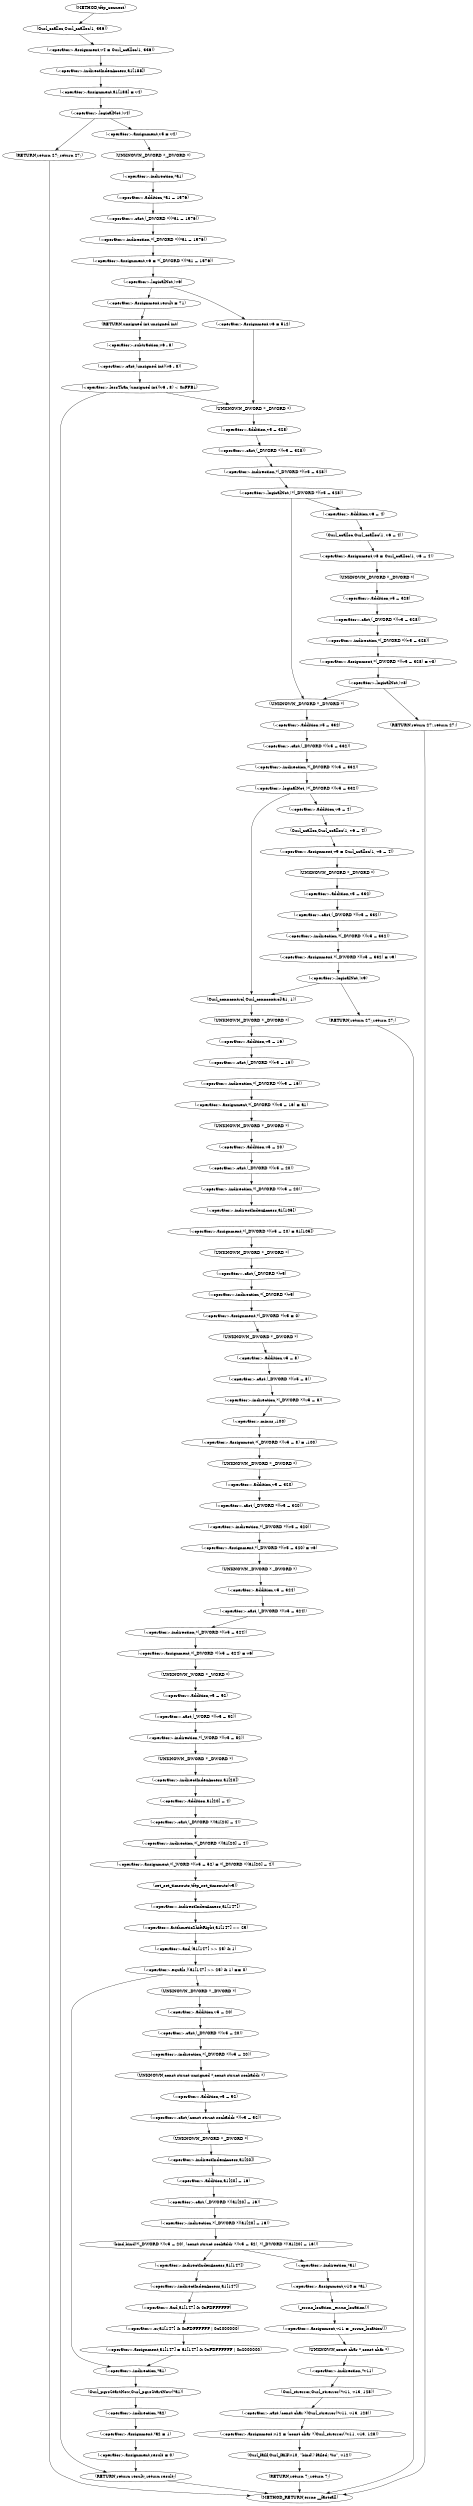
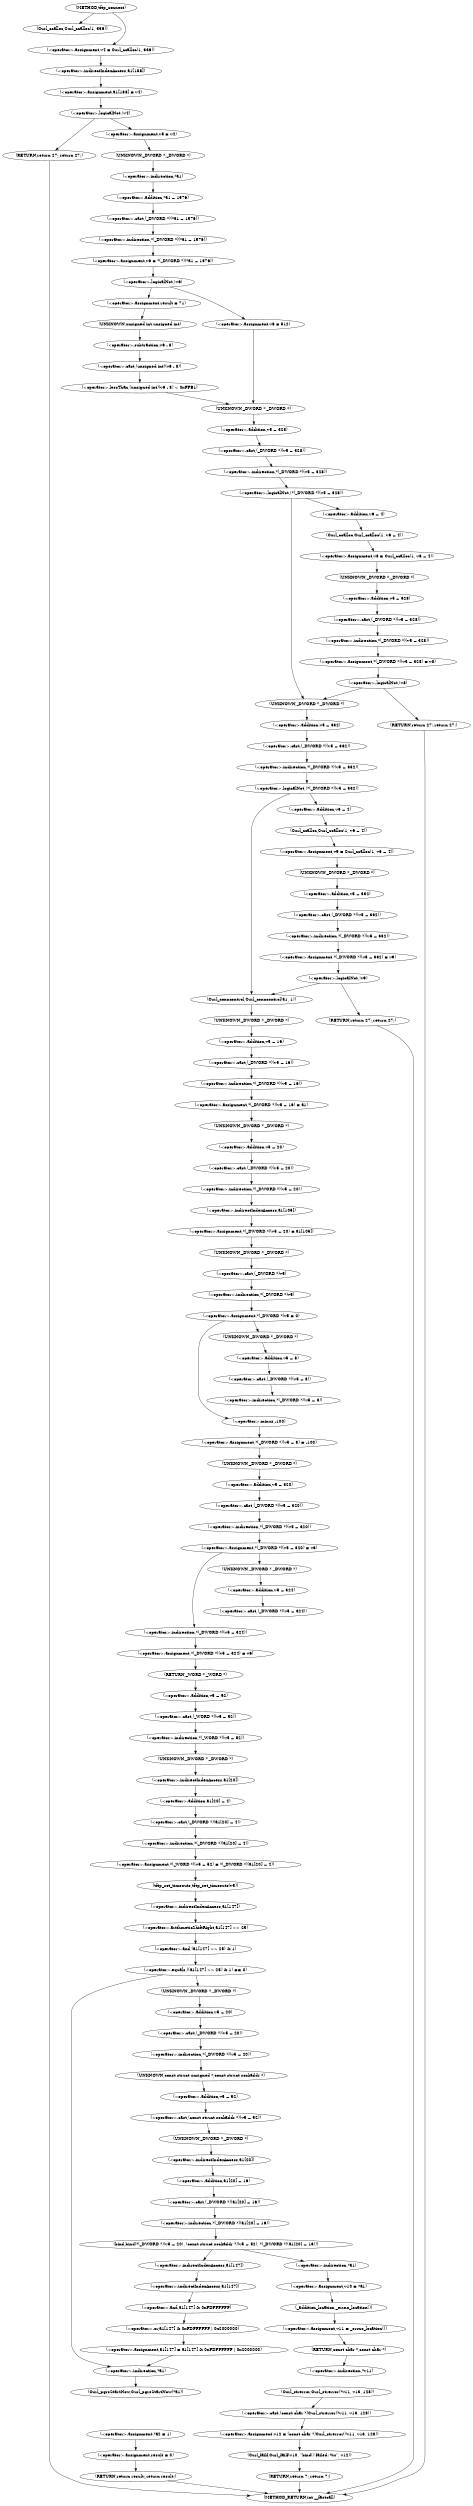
(85, 39) -> (125, 27)
(140, 324) -> (140, 324)
none -> (252, 1072)
none -> (252, 1220)
(267, 1410) -> (199, 1370)
(60, 1431) -> none
none -> (259, 1515)
(231, 1622) -> (196, 1583)
(196, 1675) -> (196, 1675)
(196, 1886) -> (196, 1886)
(334, 2308) -> (334, 2308)
(349, 2350) -> (349, 2350)
(336, 2380) -> none
(136, 2413) -> none
(300, 2498) -> (300, 2498)
